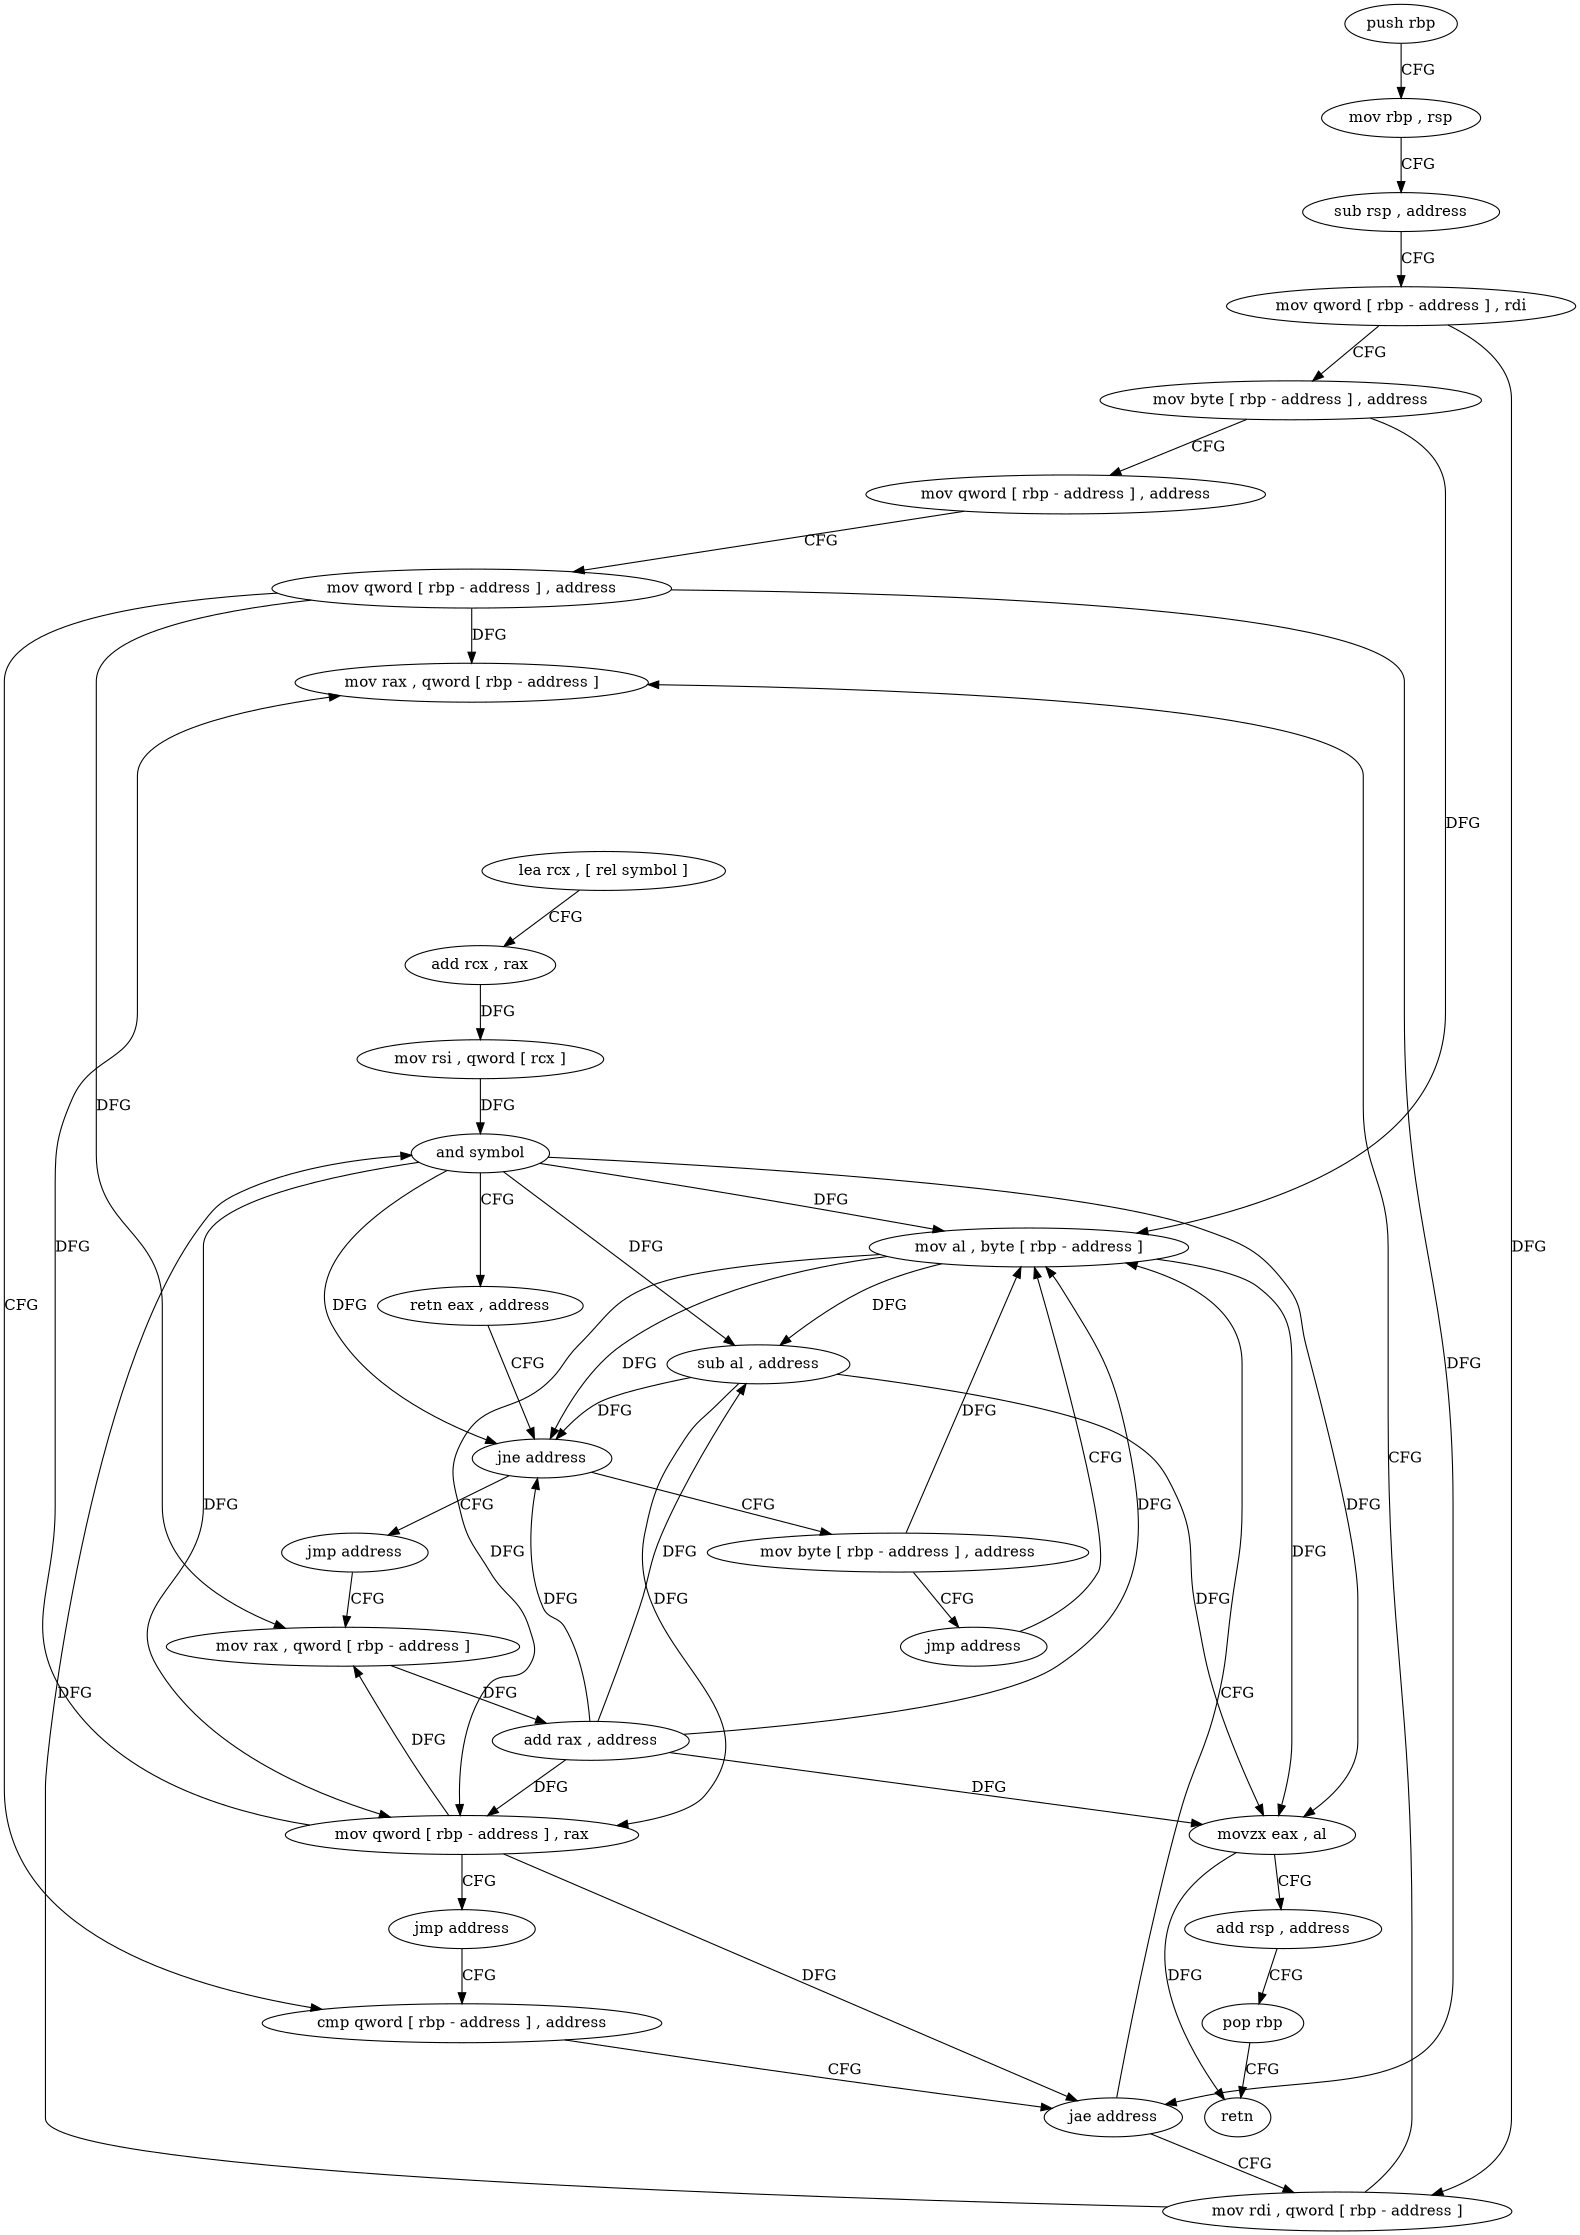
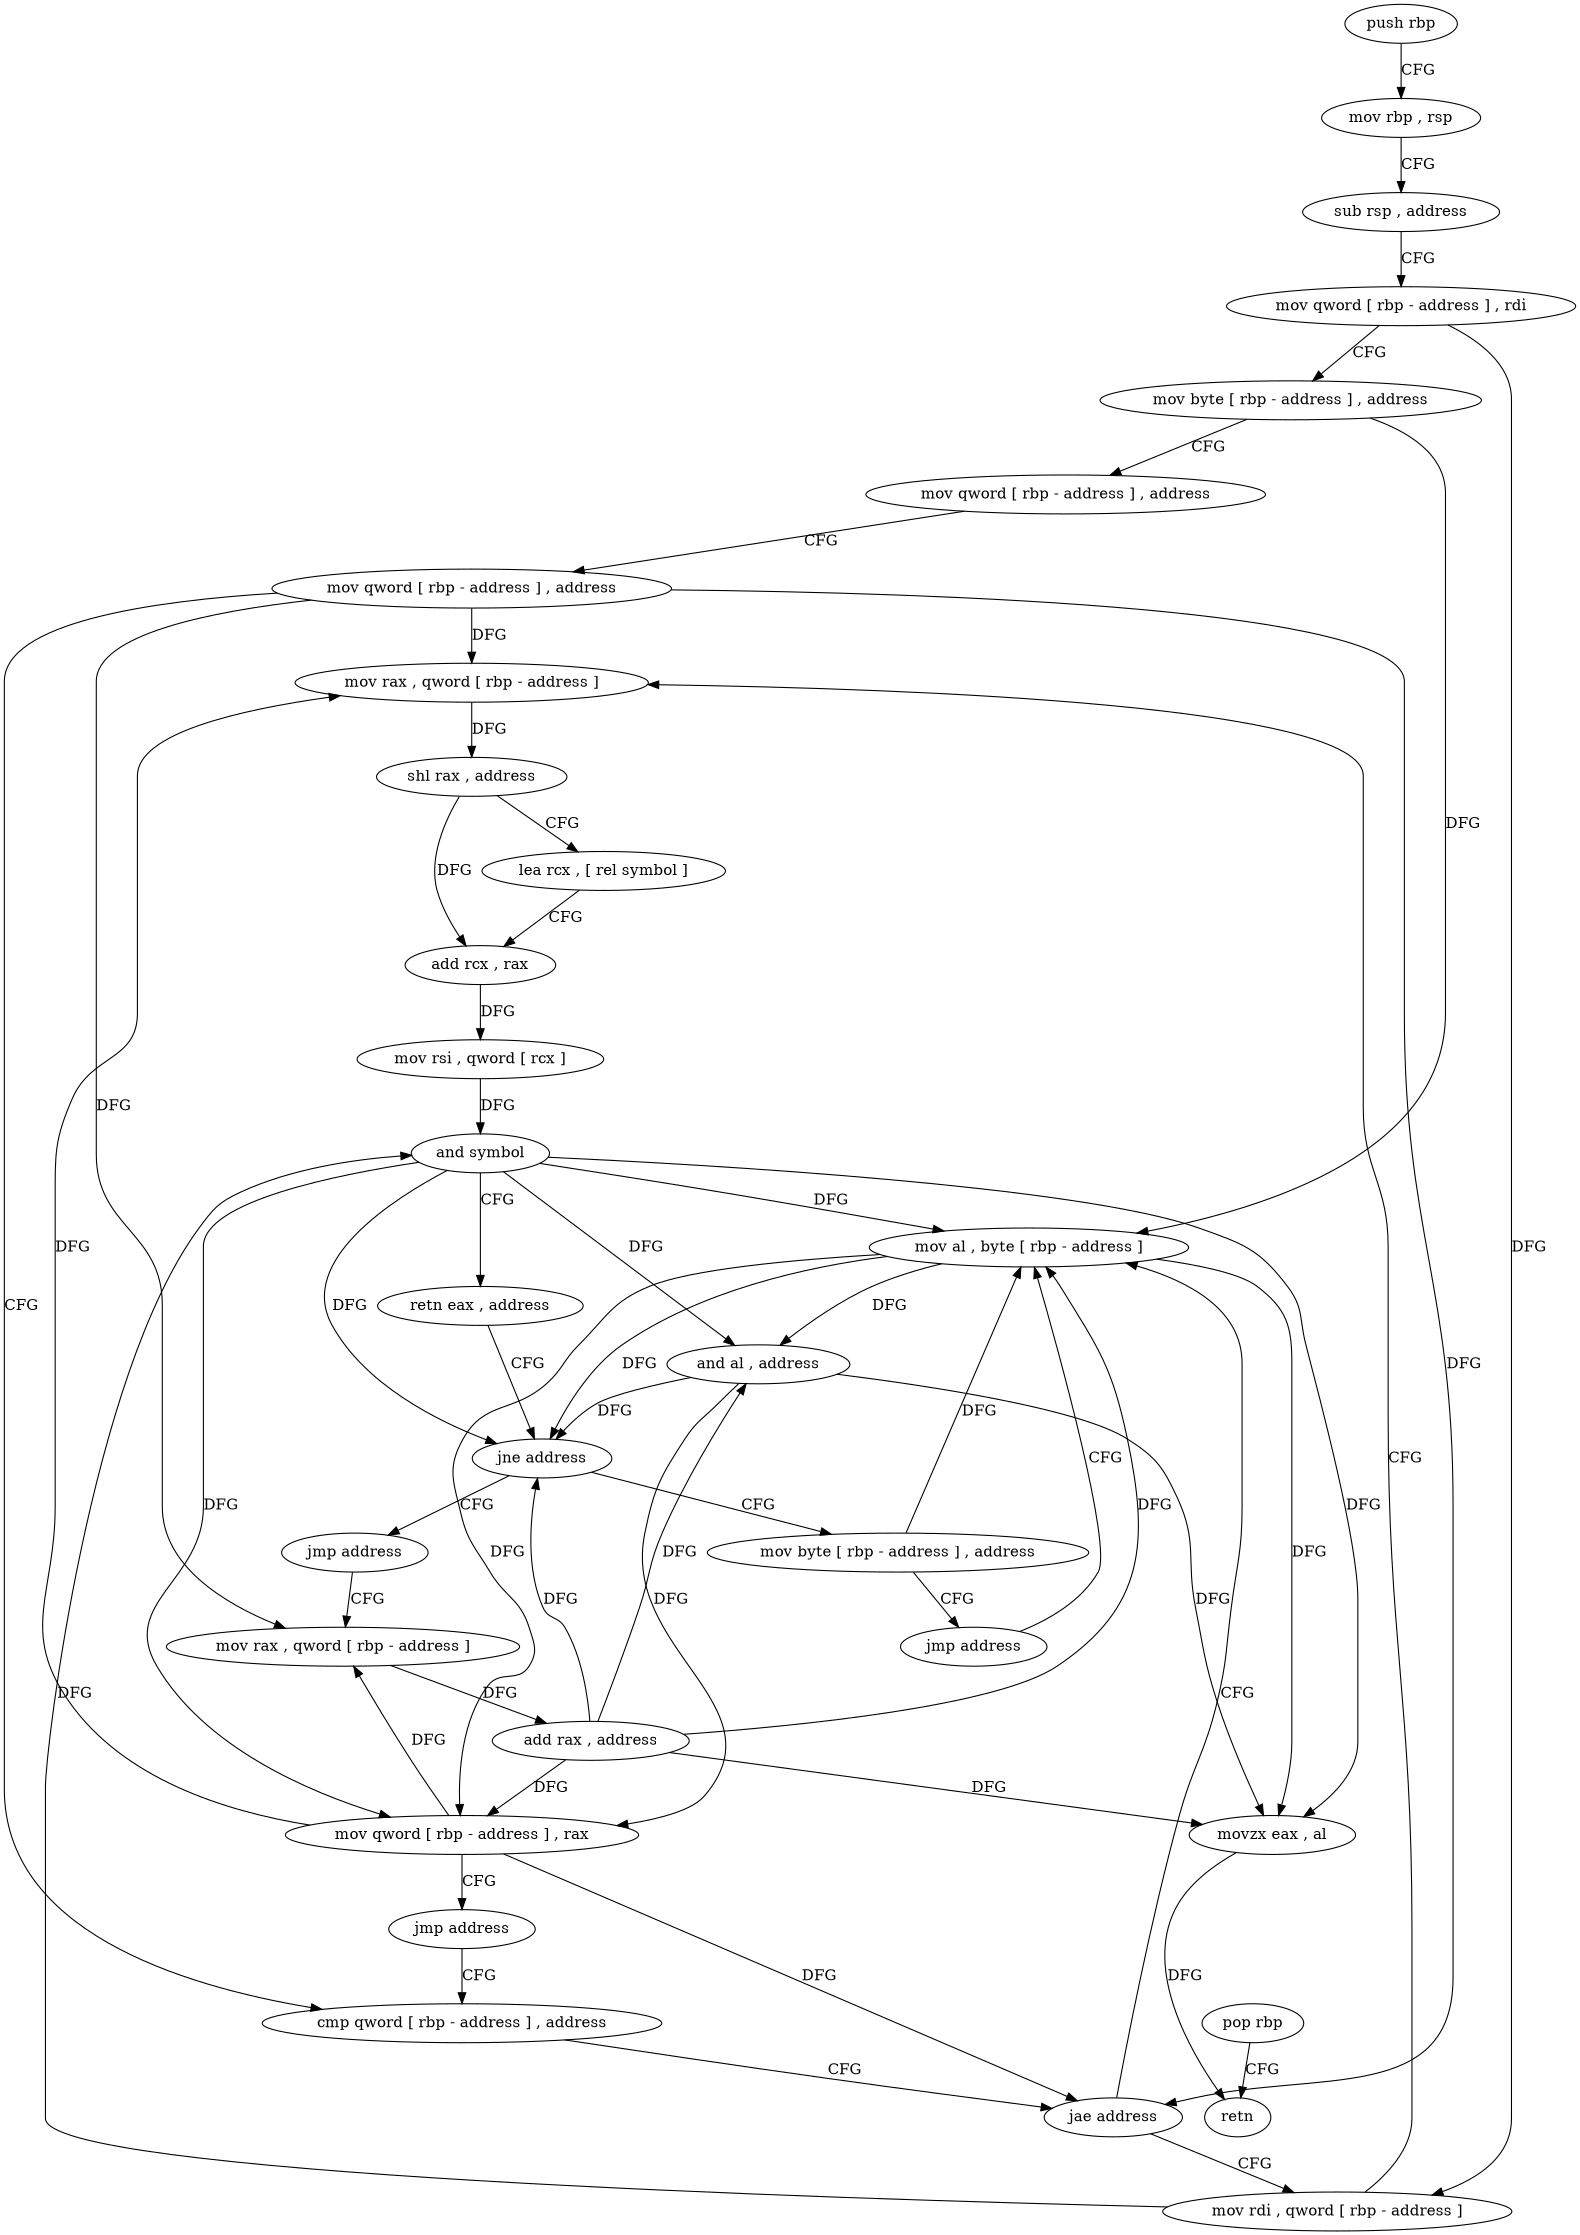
none -> (472, 777)
(758, 1364) -> (758, 1364)
(1283, 1929) -> none
